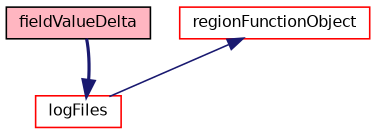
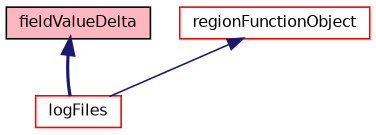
(89, 59) -> (68, 75)
